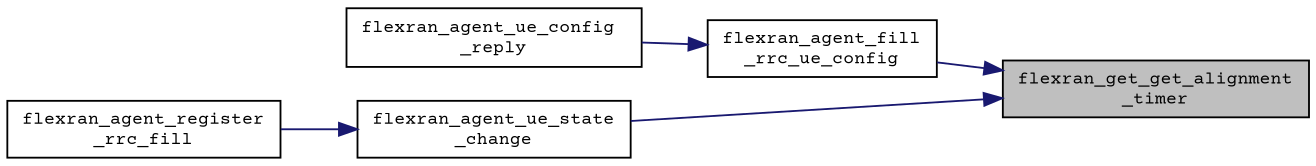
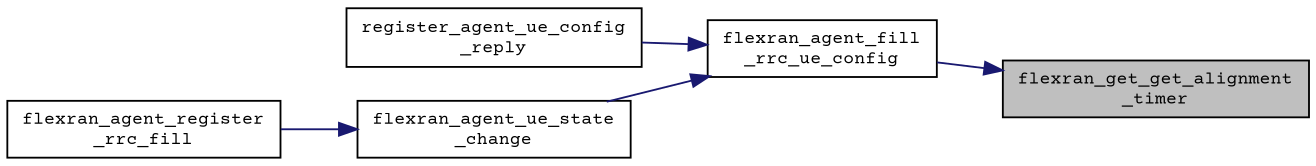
(494, 38) -> (494, 38)
(807, 110) -> (649, 91)
